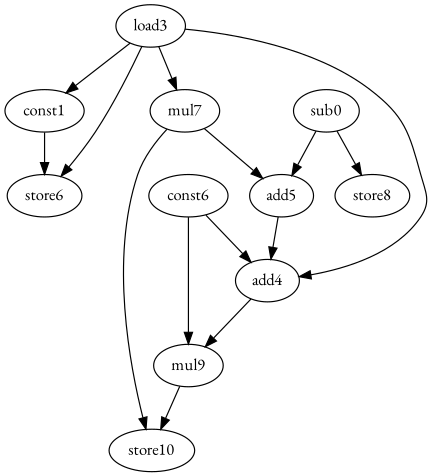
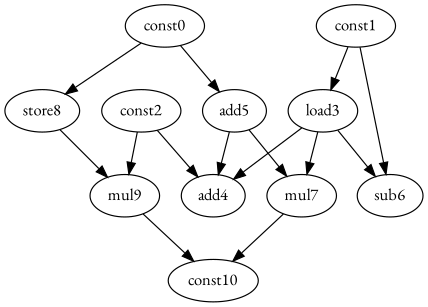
(103, 64) -> (342, 63)
(326, 111) -> (165, 26)
(229, 150) -> (263, 147)
(45, 196) -> (390, 196)
(188, 196) -> (141, 111)
(232, 318) -> (79, 149)
(152, 450) -> (213, 281)
